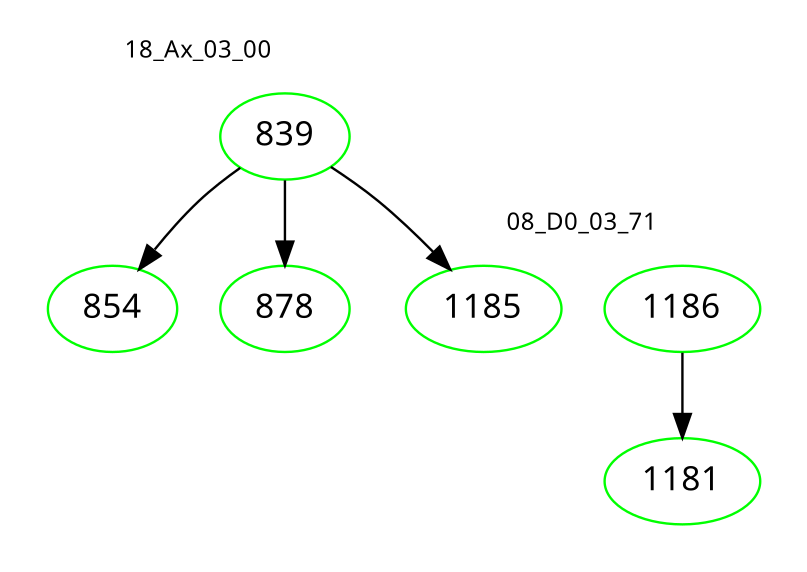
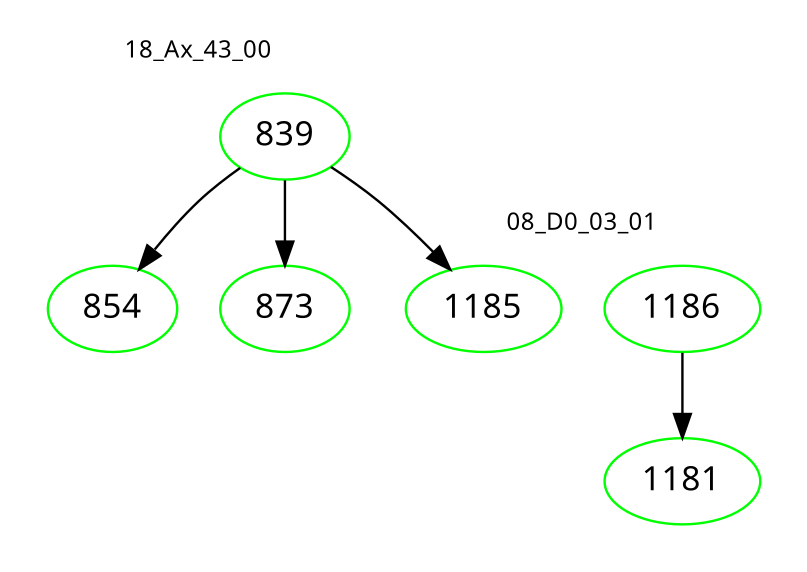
(199, 51) -> (199, 51)
(583, 224) -> (583, 224)
(285, 309) -> (285, 309)
